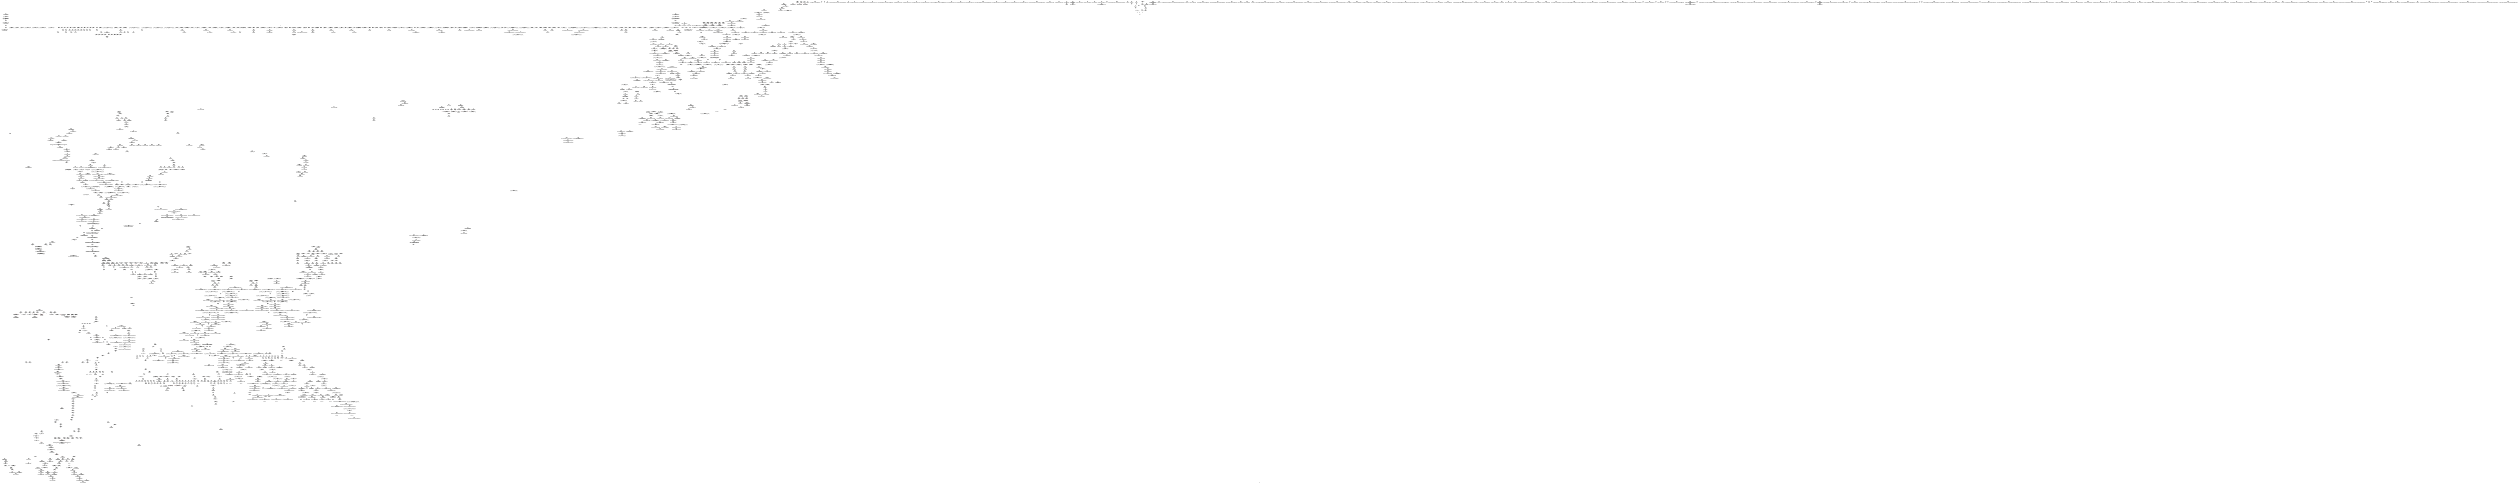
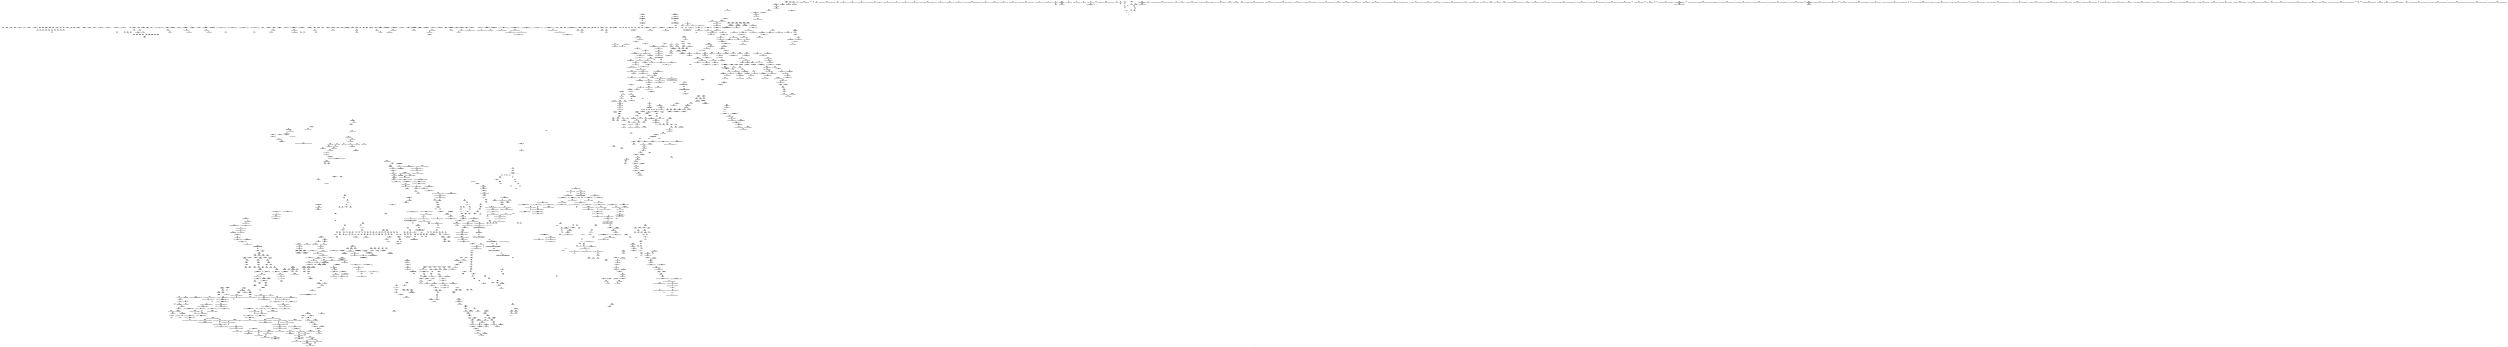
(354, 32) -> none
(194, 340) -> none
